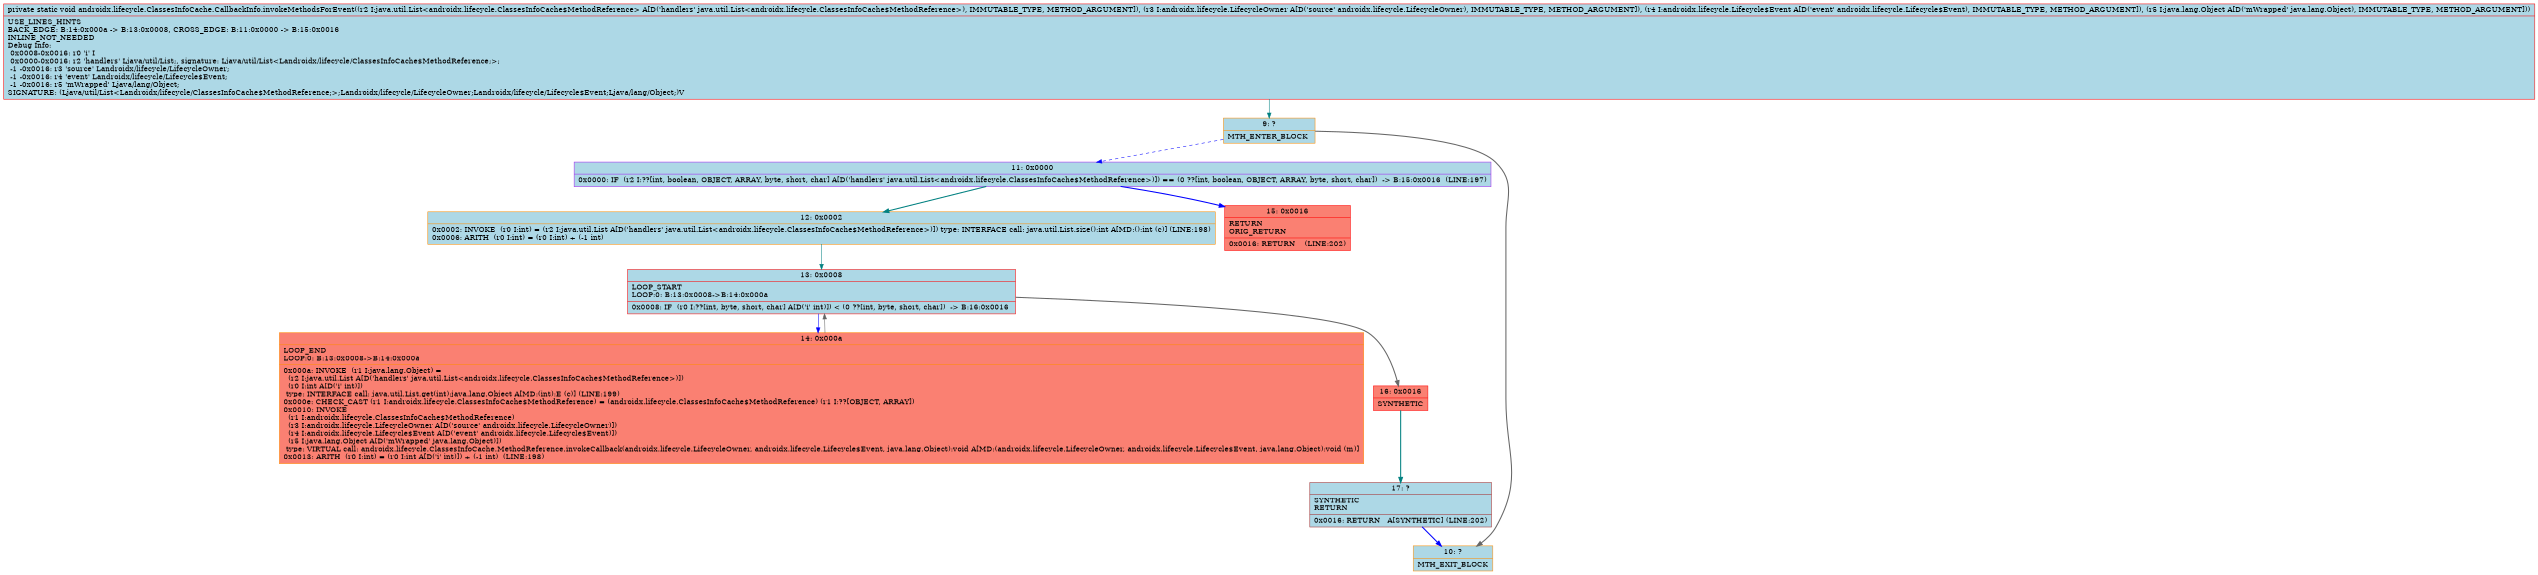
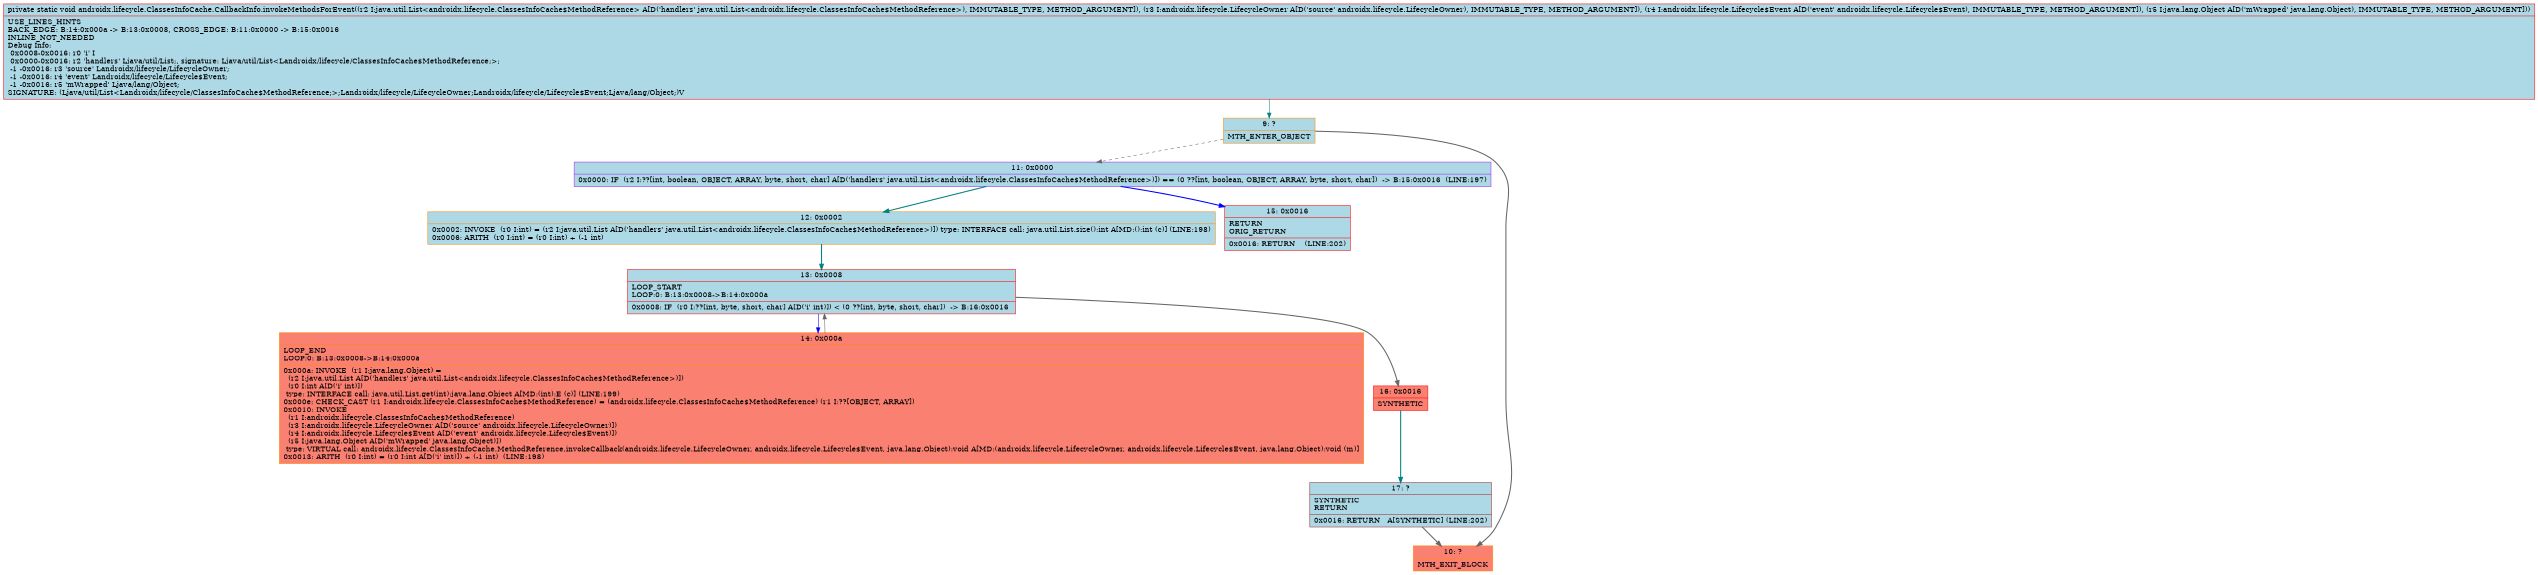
(1268, 137) -> (1269, 137)
(1162, 150) -> (1162, 150)
(1288, 228) -> (1288, 228)
(822, 254) -> (822, 254)
(1430, 535) -> (1430, 535)
(1453, 558) -> (1453, 558)
